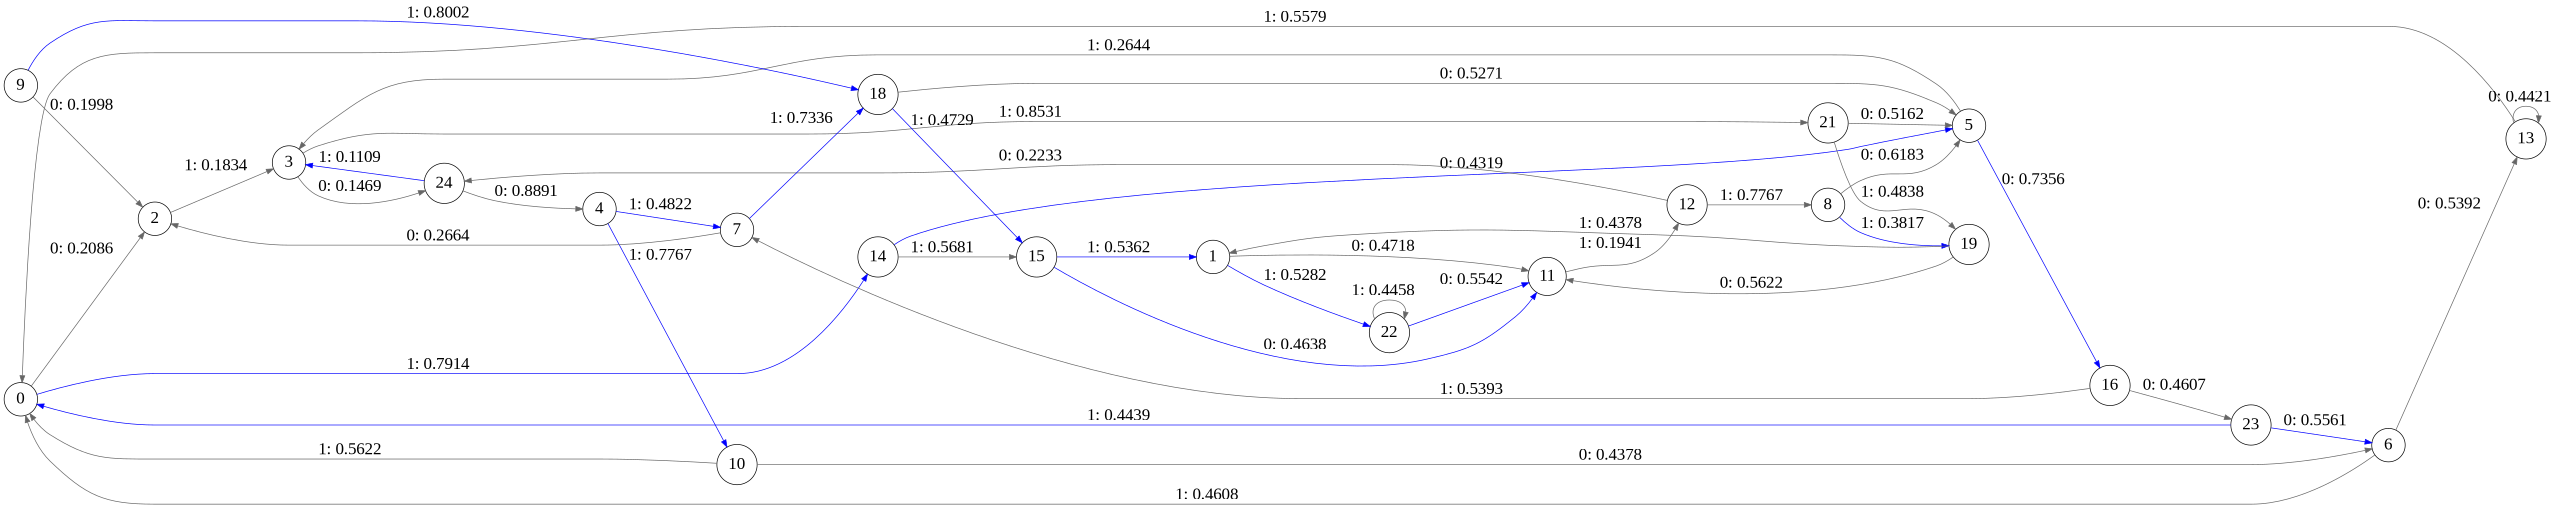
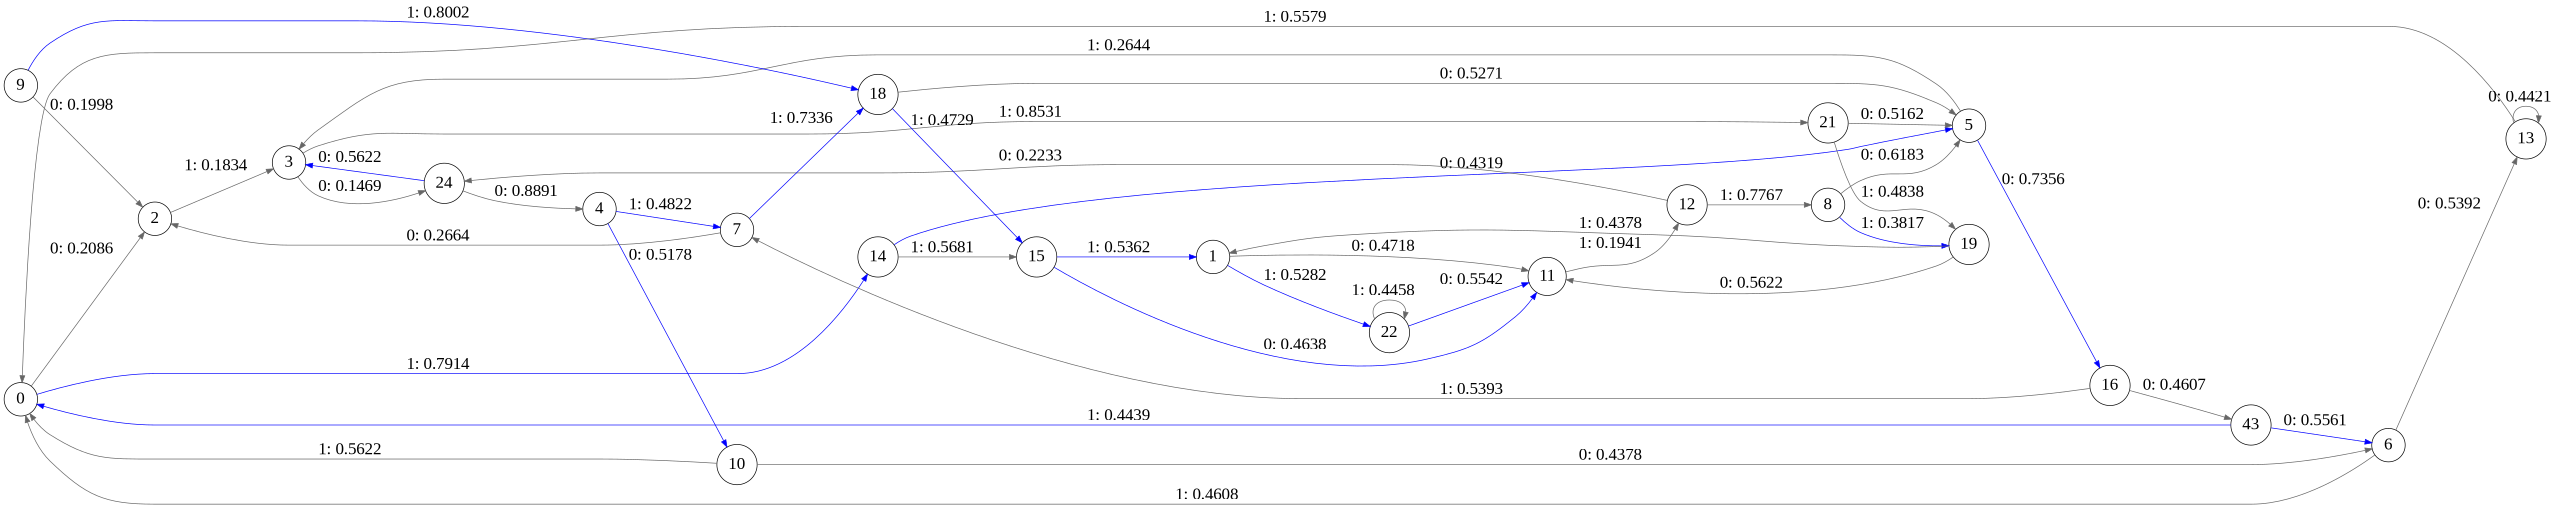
(356, 158) -> (356, 158)
(667, 256) -> (667, 256)
(2251, 425) -> (2251, 425)
